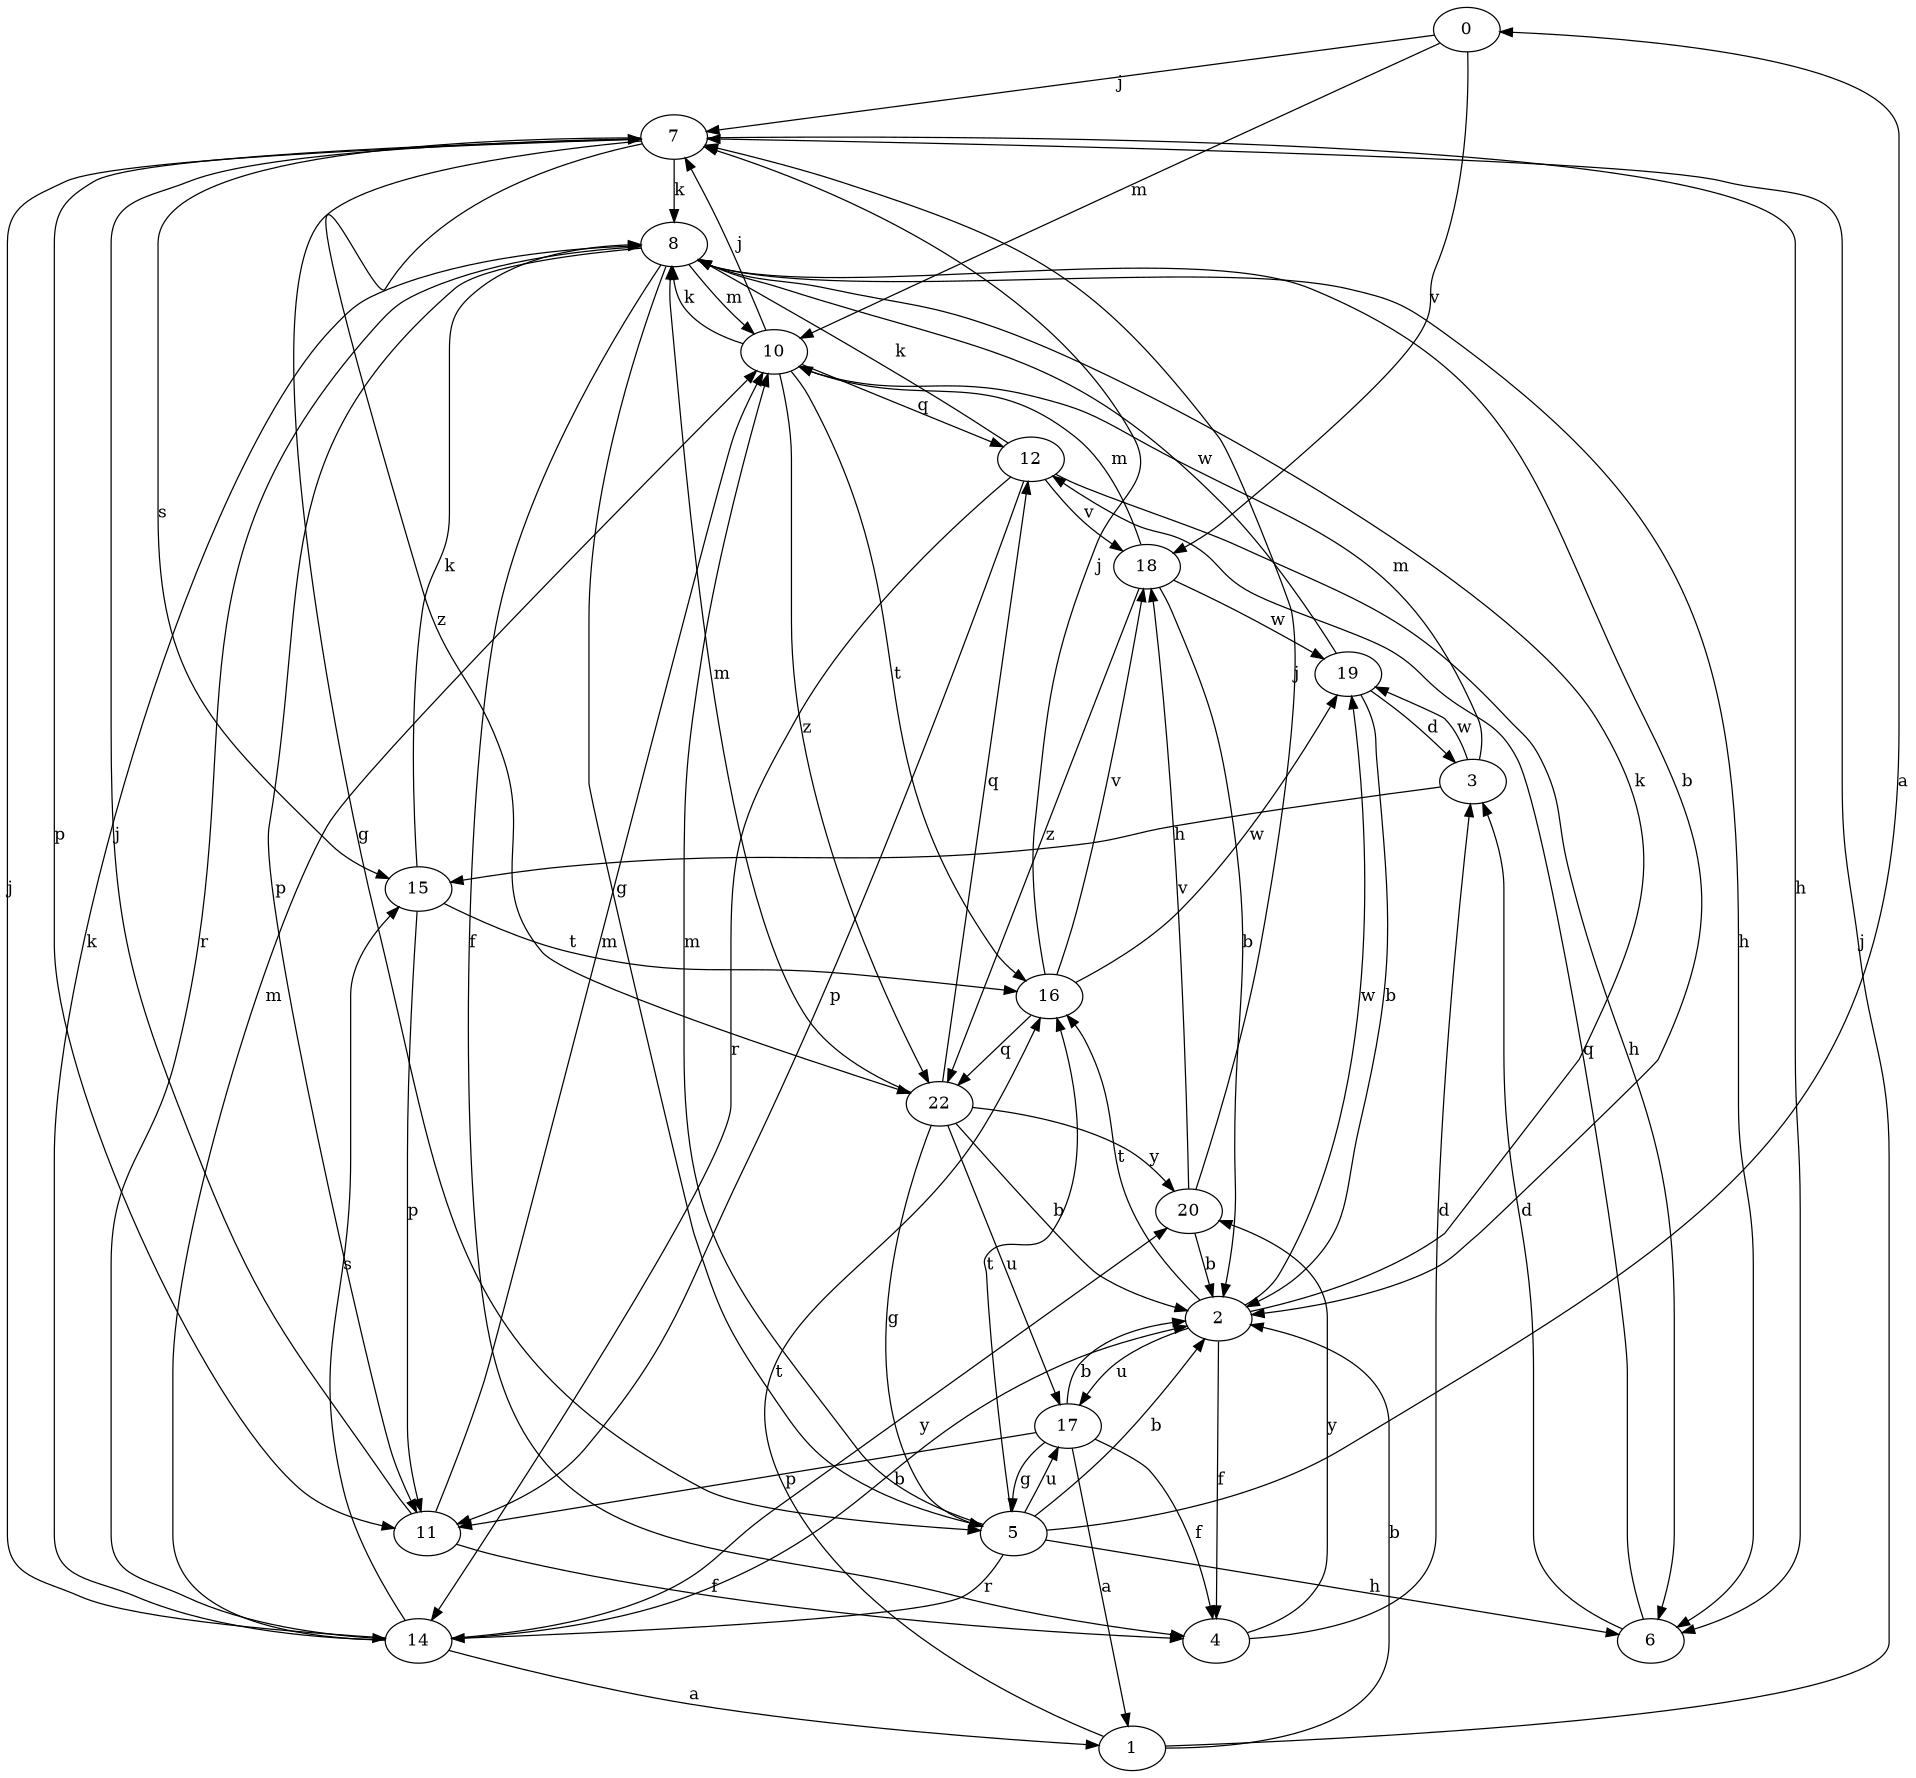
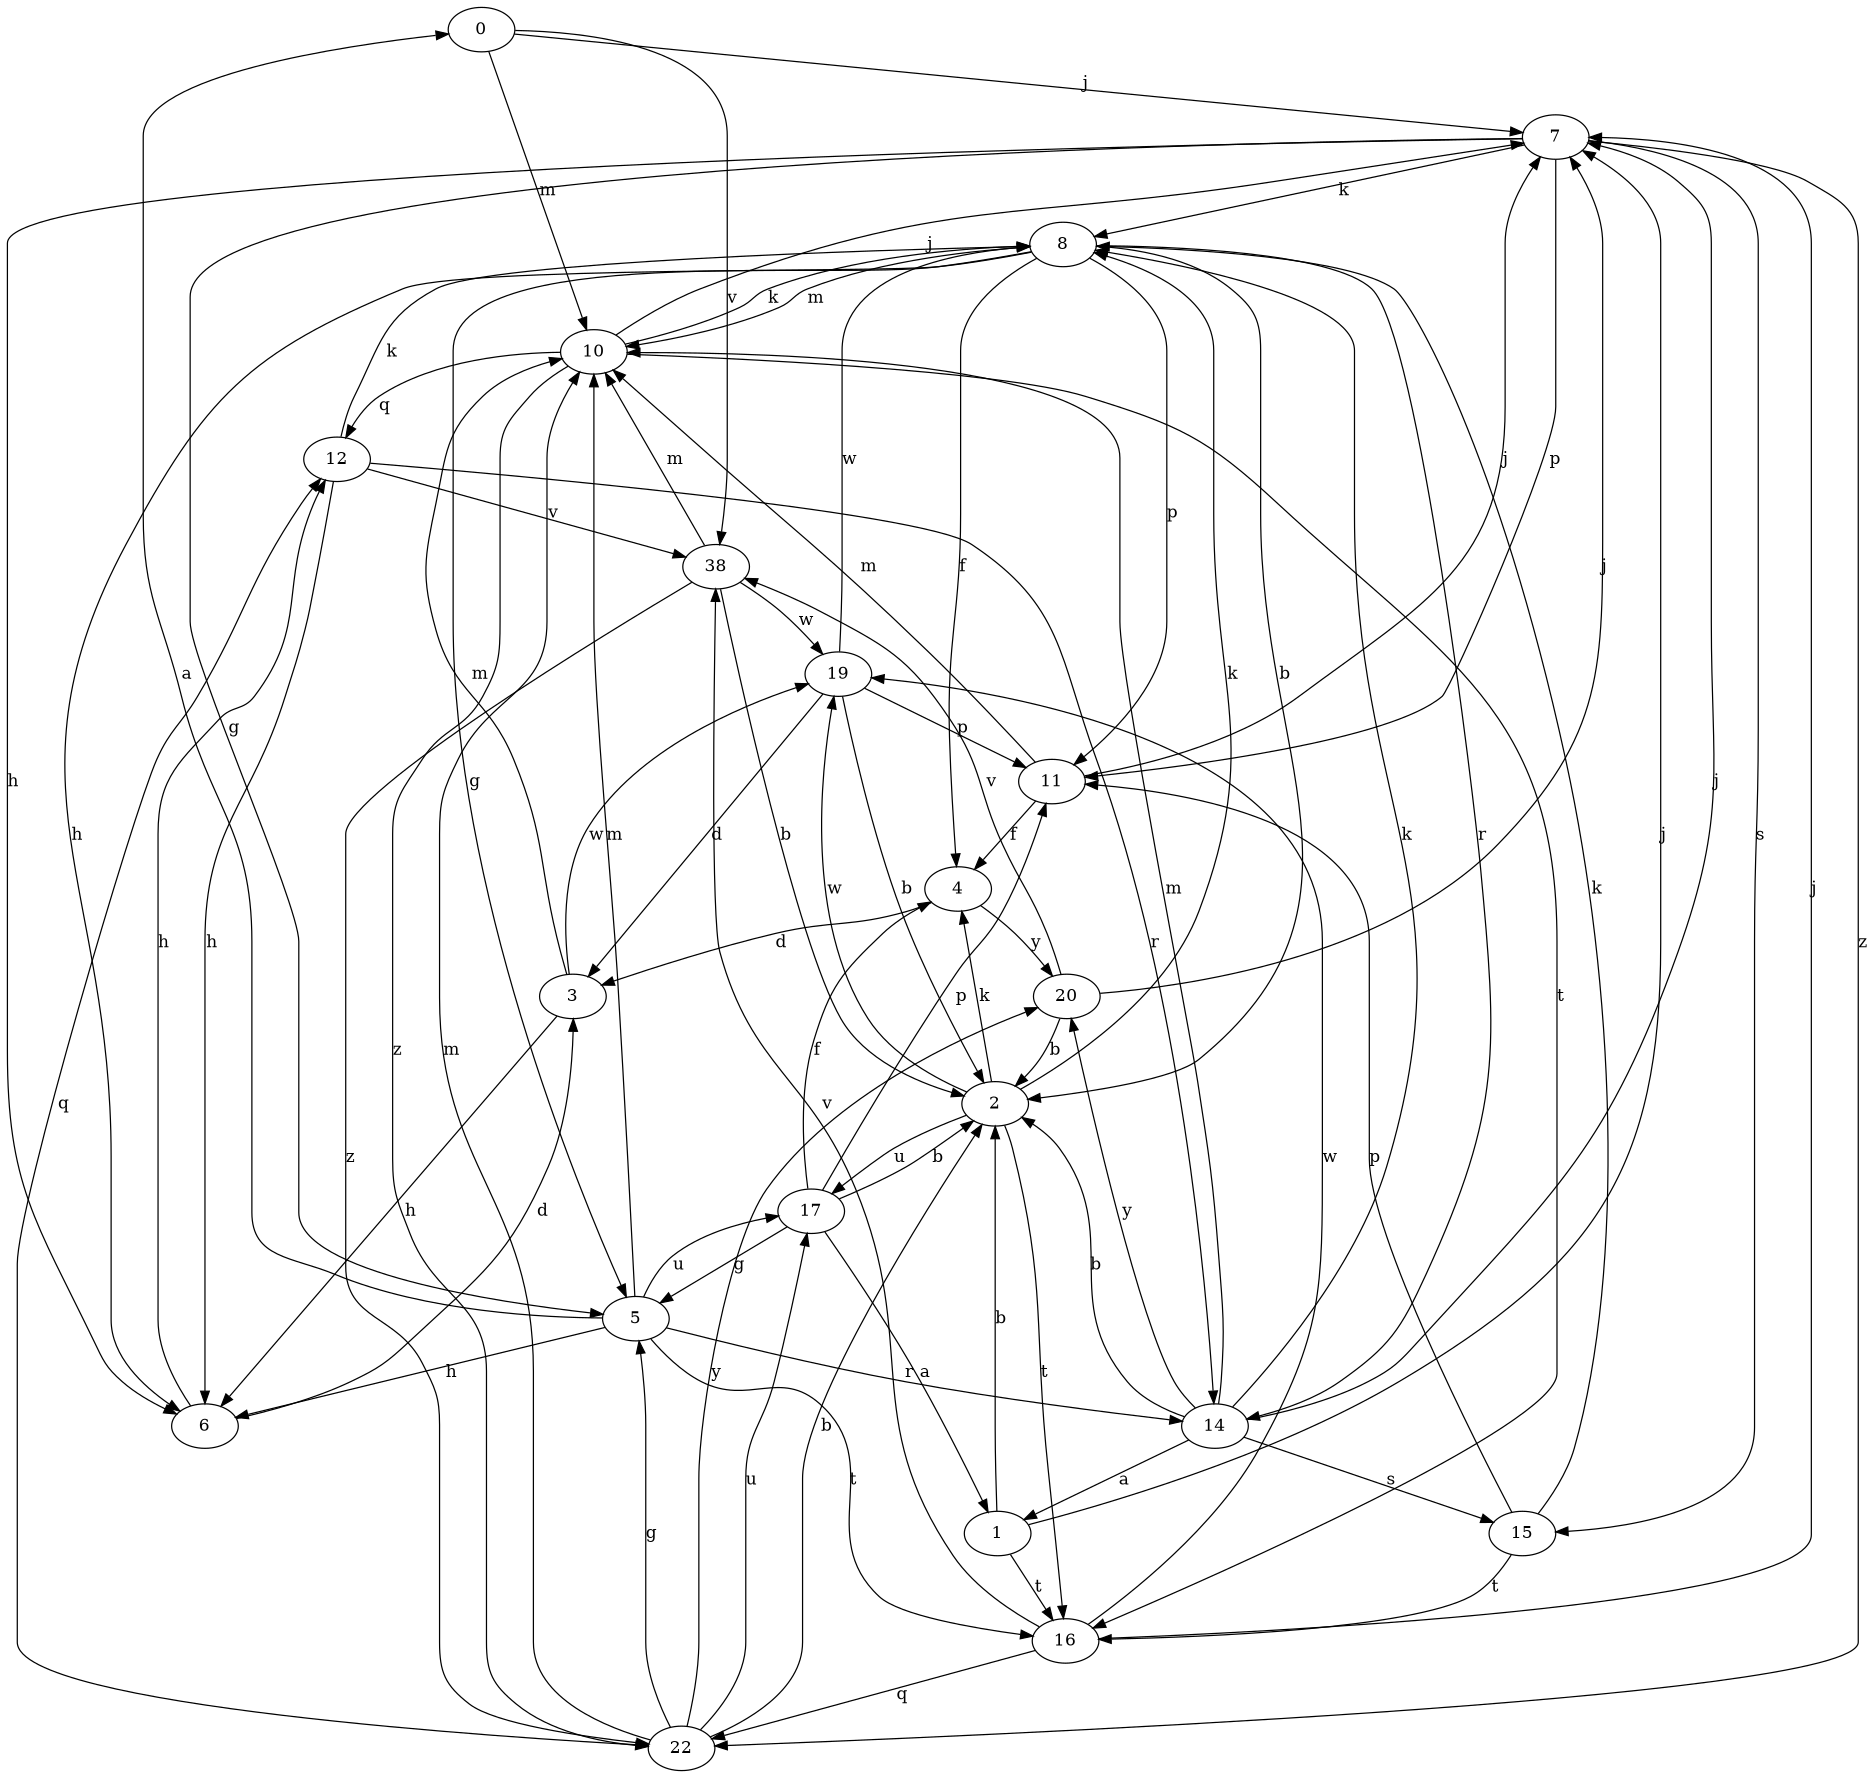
(1147, 567) -> (716, 567)
(719, 719) -> (449, 1081)
(954, 855) -> (385, 1216)
(803, 1040) -> (940, 725)
(1589, 1050) -> (164, 943)
(1122, 1439) -> none
(1221, 1480) -> (985, 996)
